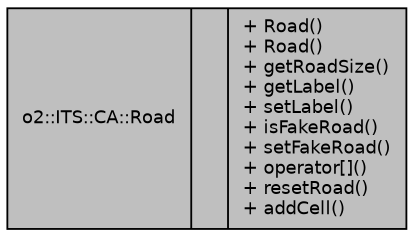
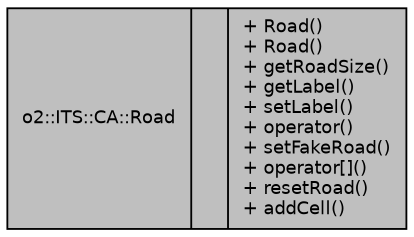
(311, 128) -> (299, 128)
